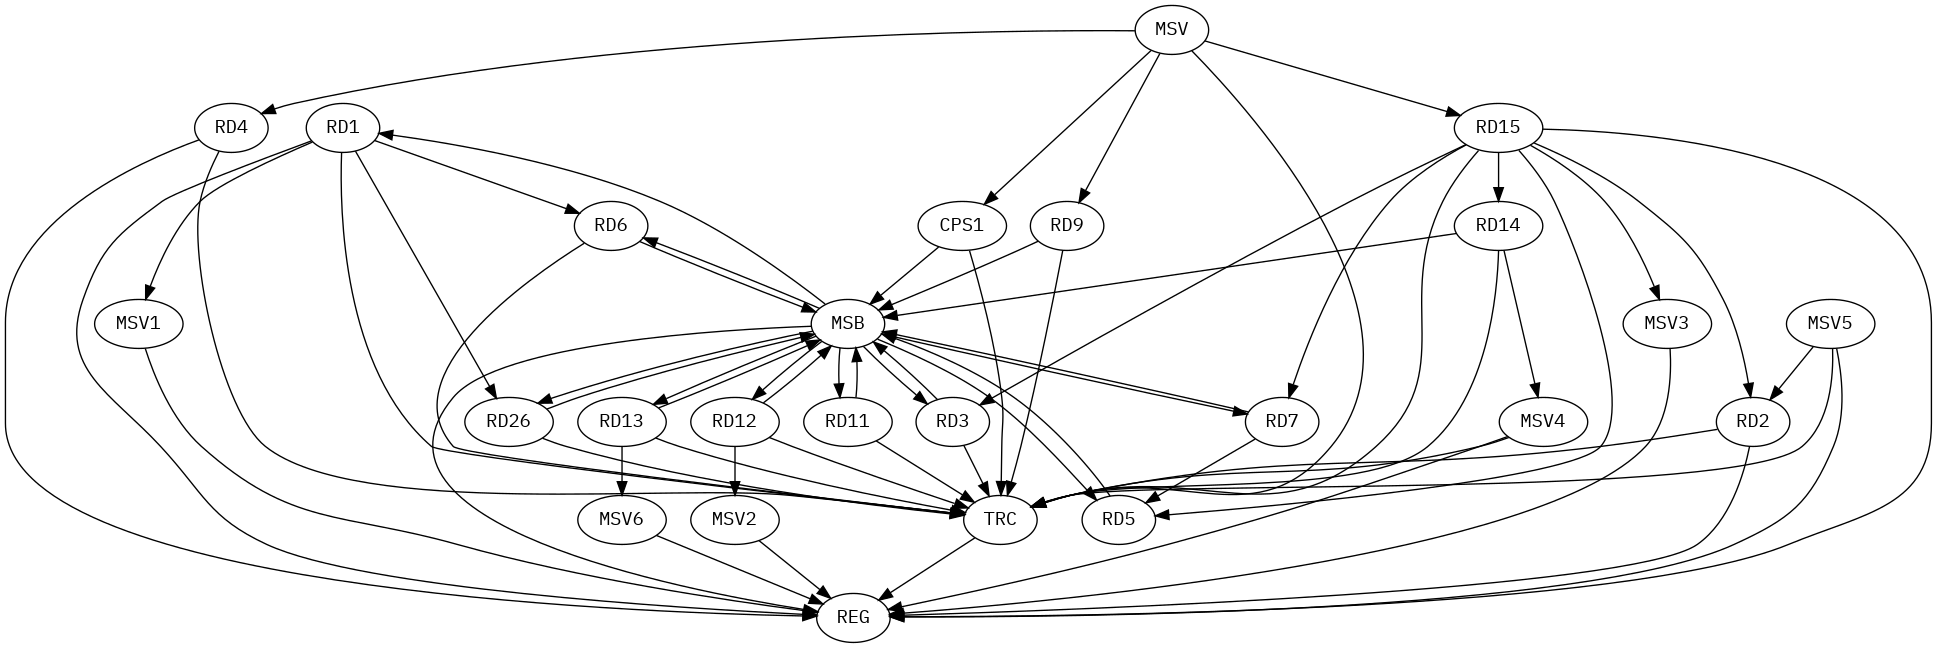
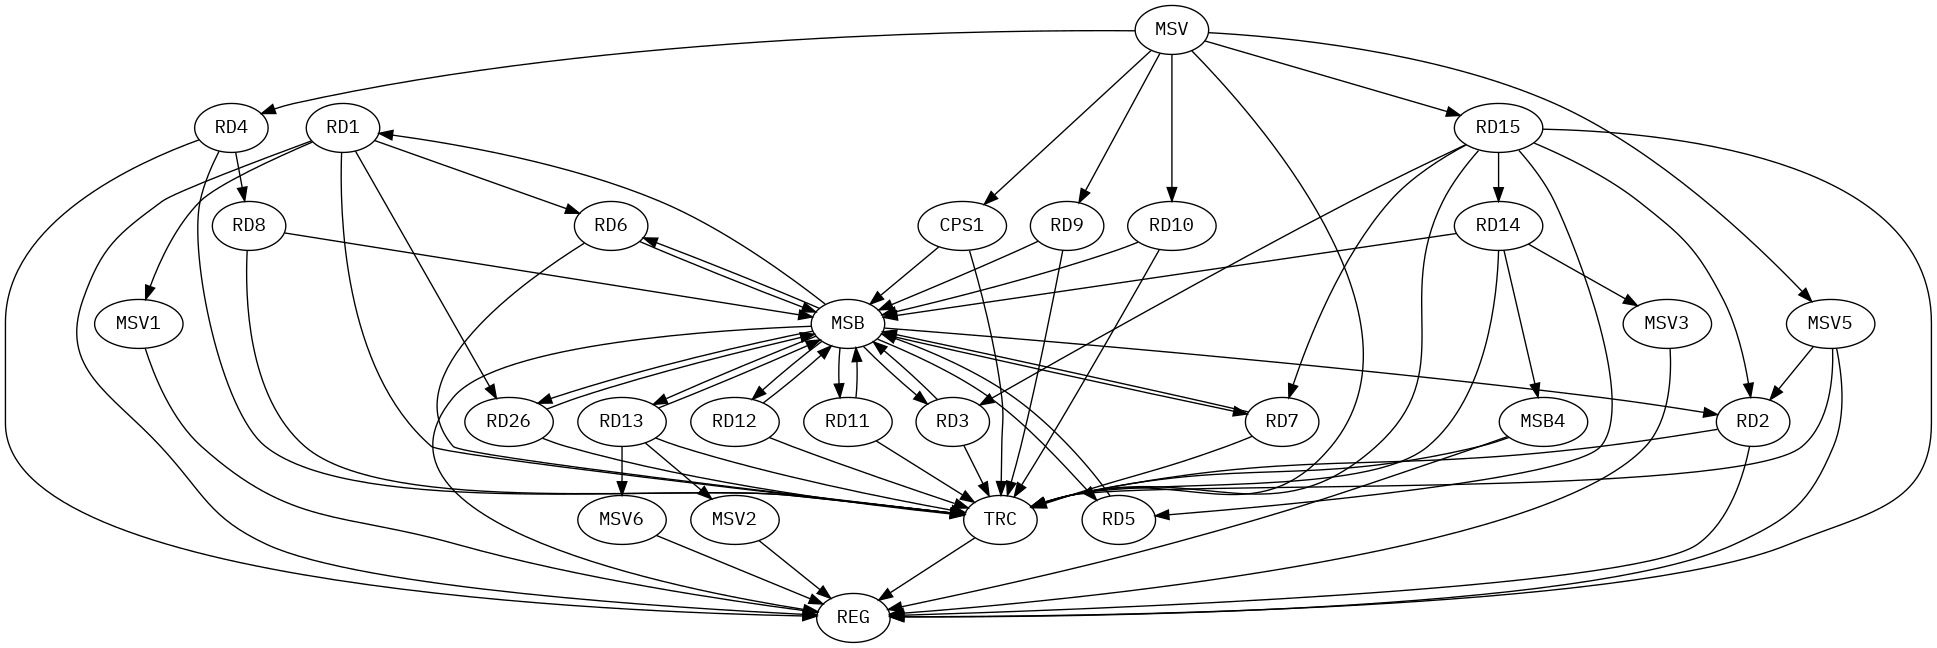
none -> (1535, 96)
(1607, 204) -> (1572, 269)
none -> (249, 226)
none -> (1172, 226)
none -> (1274, 362)
(1544, 422) -> (1544, 422)
(1214, 463) -> (1150, 472)
(735, 471) -> (668, 462)
